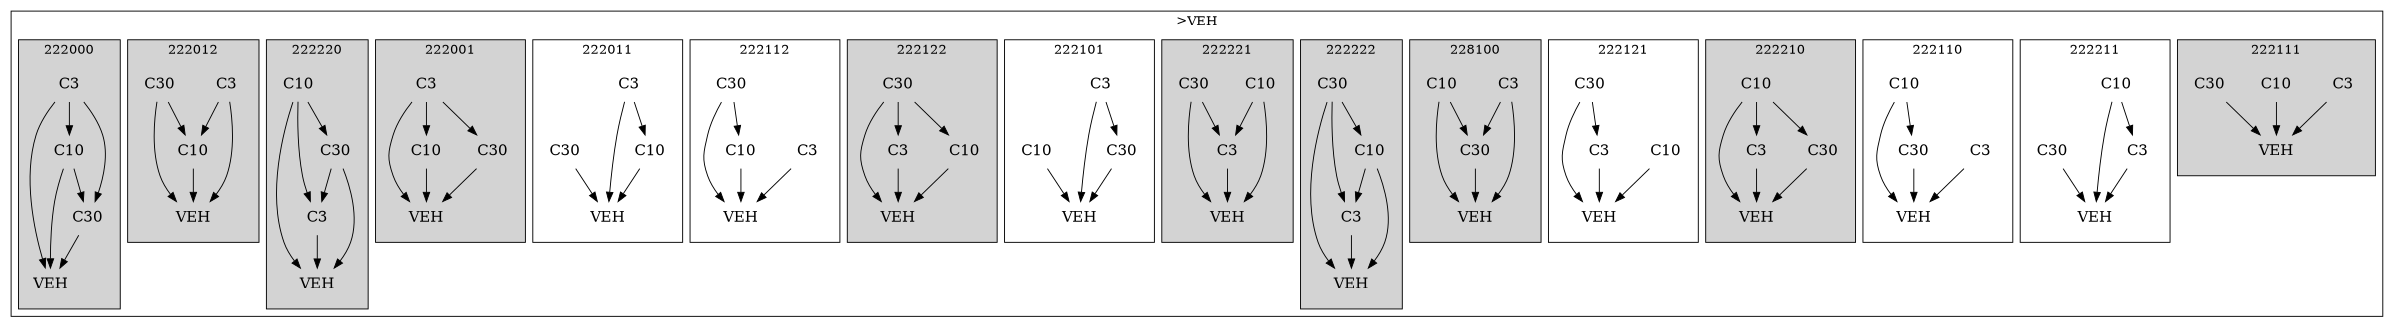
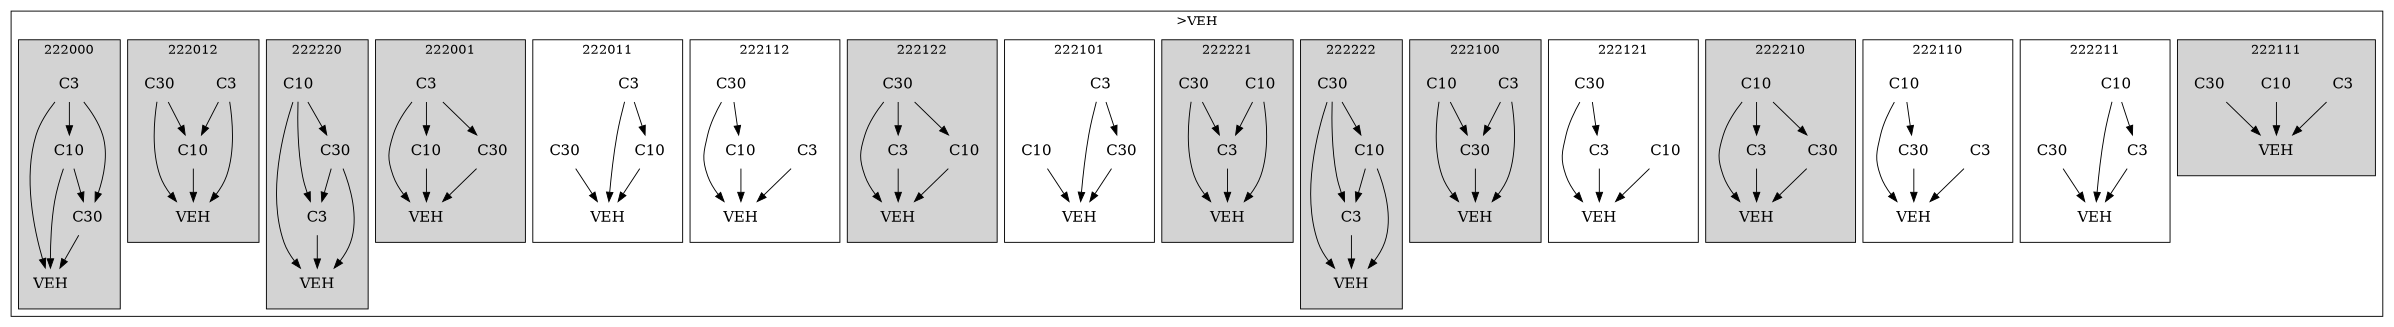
(1475, 50) -> (1475, 50)
